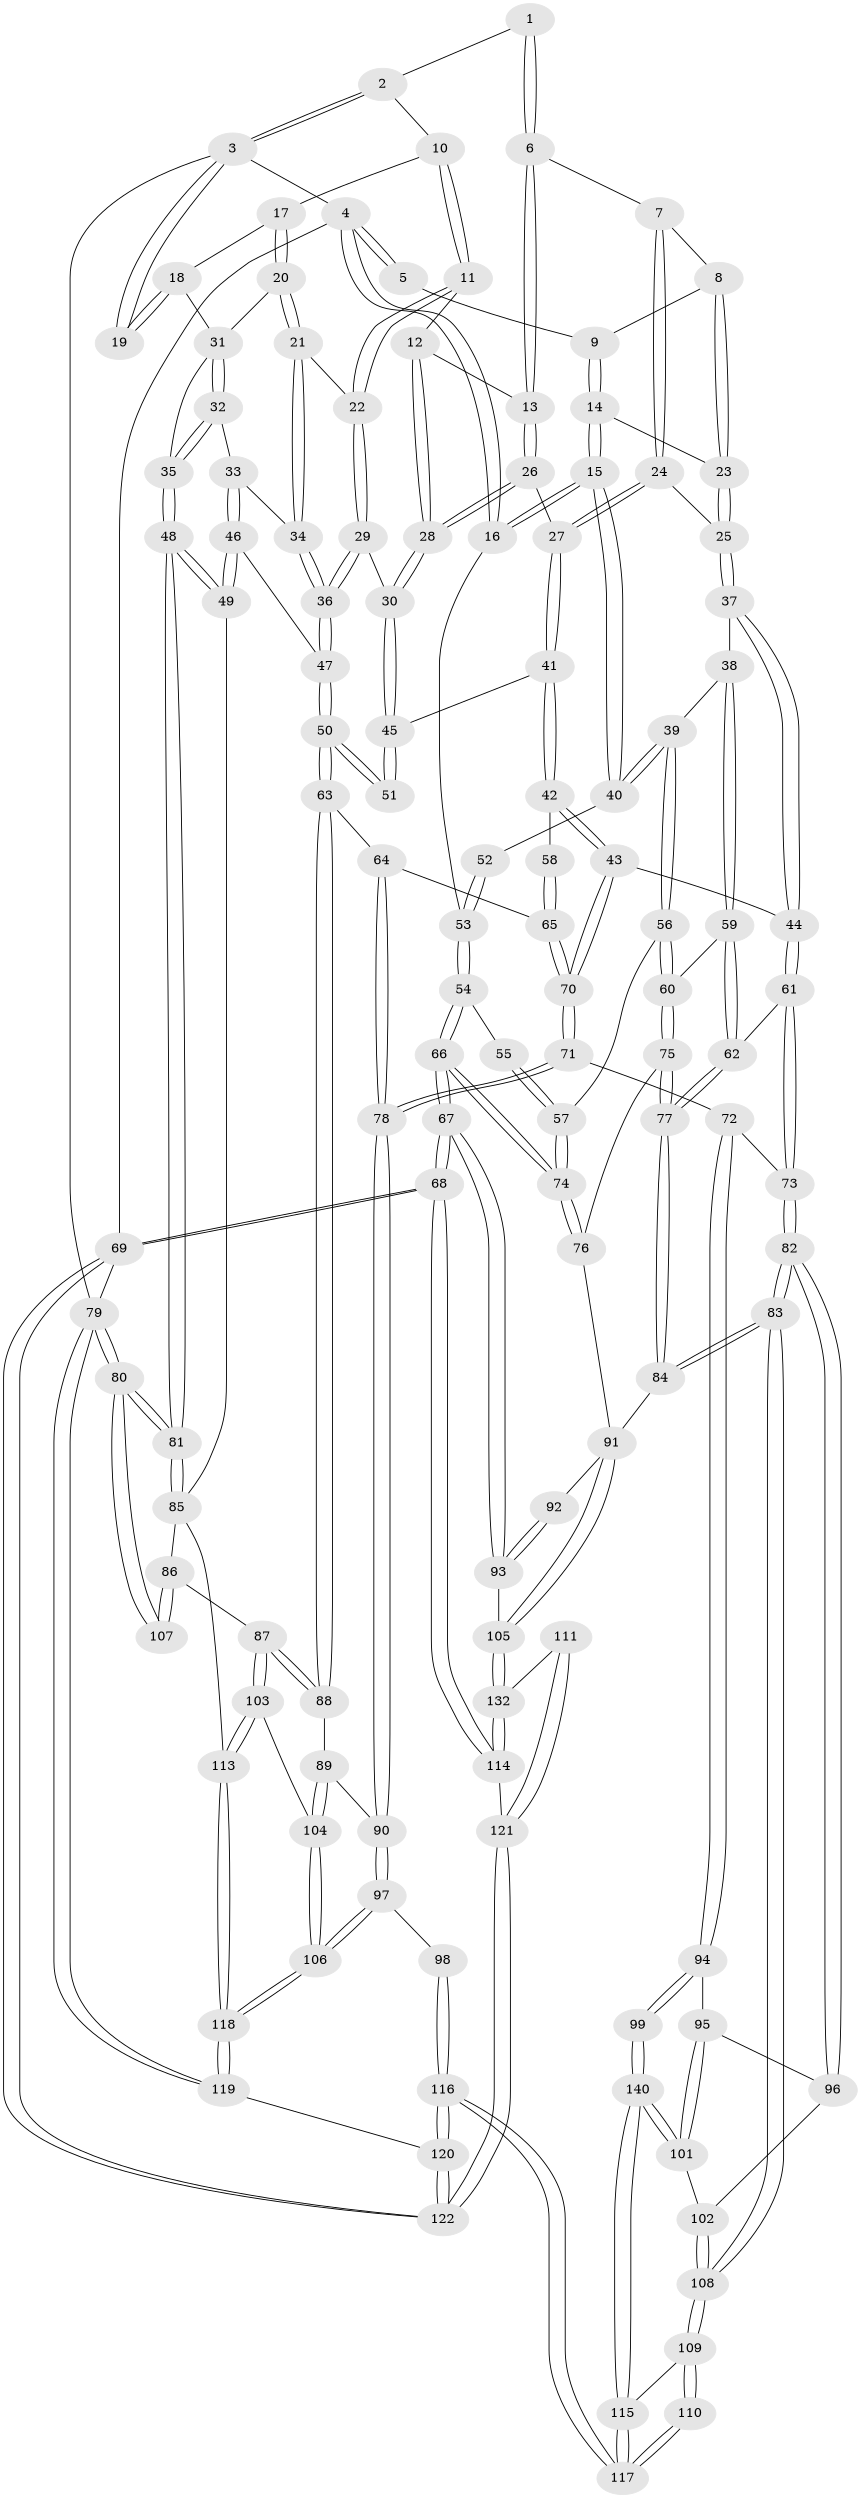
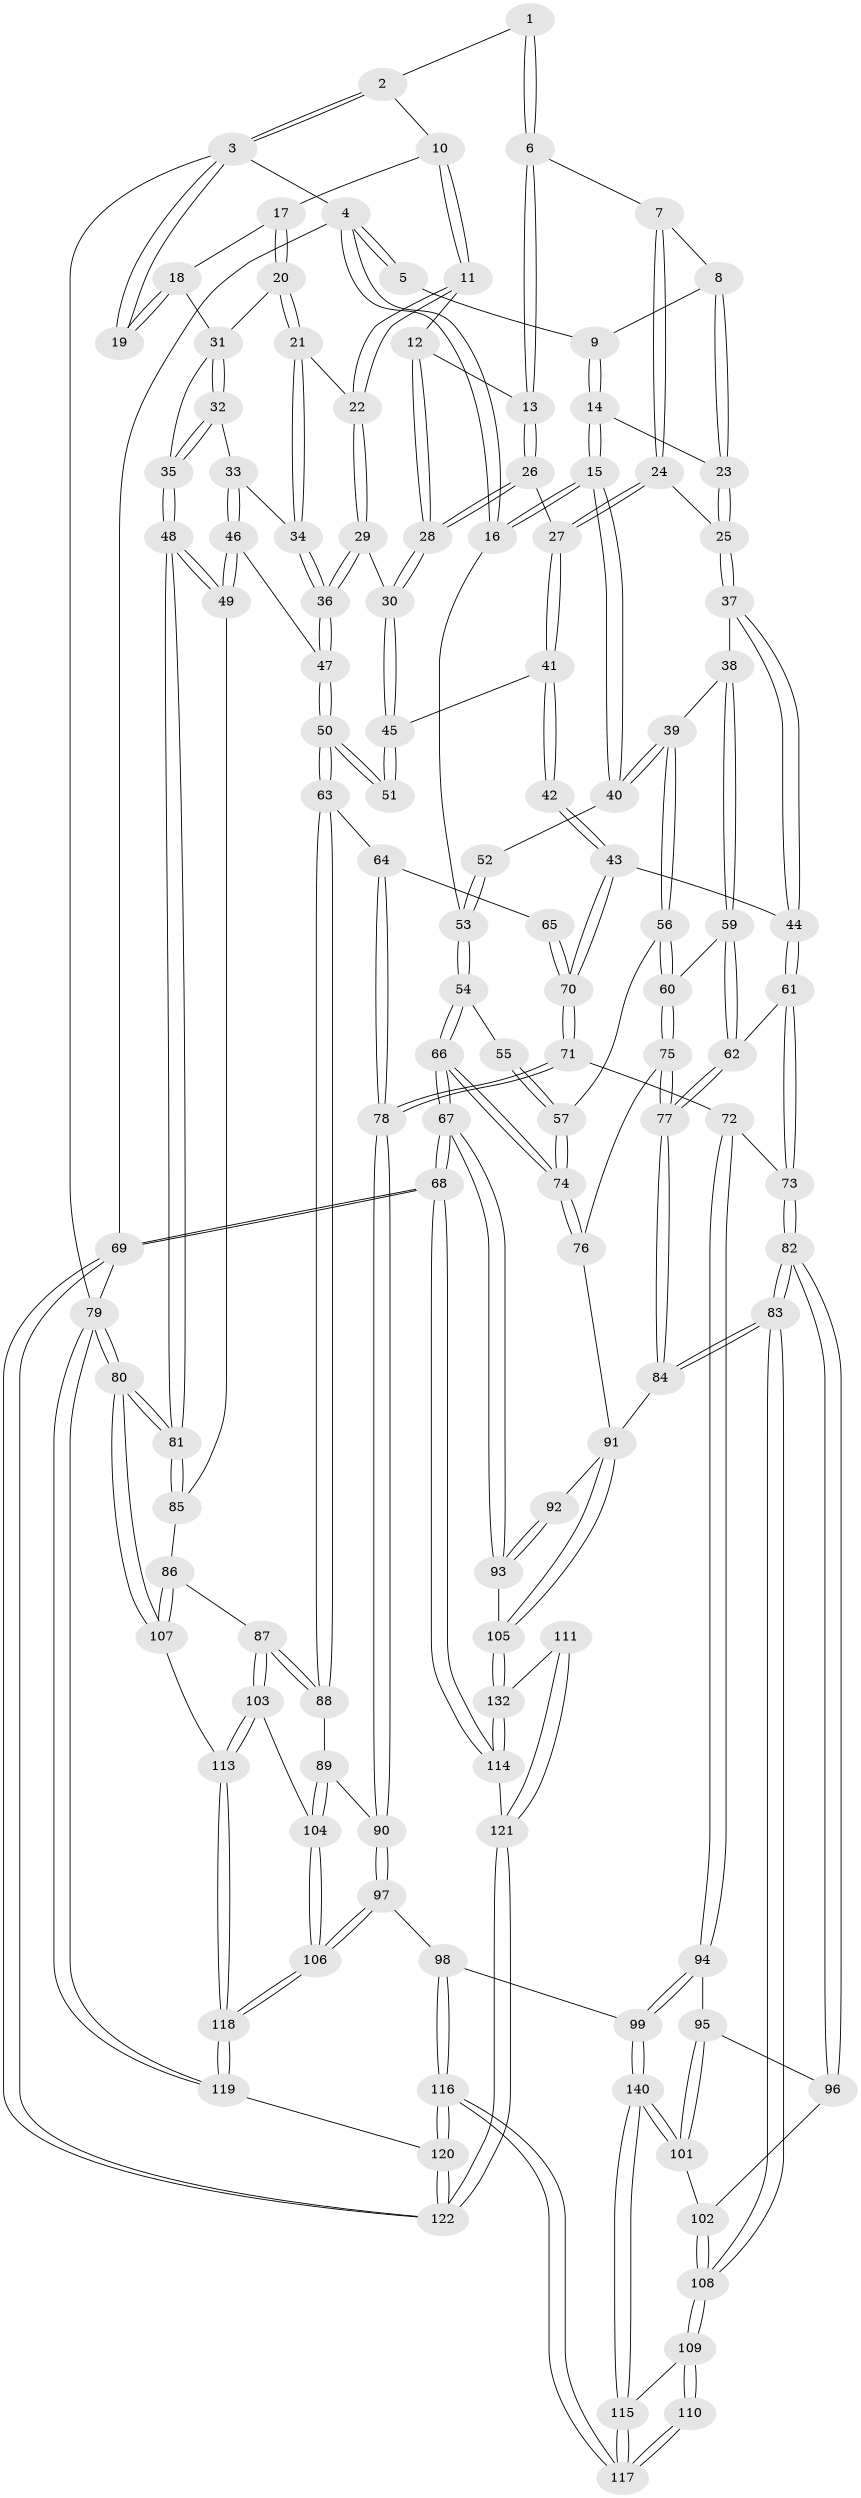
(550, 861) -> none
(214, 1635) -> (187, 1704)
none -> (541, 1993)
